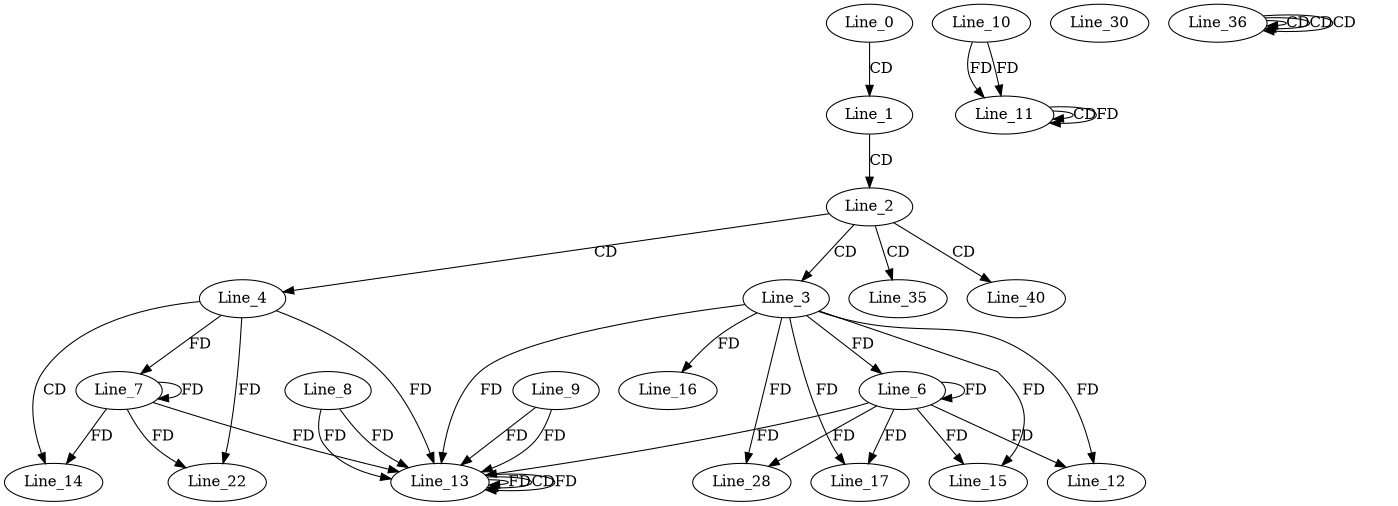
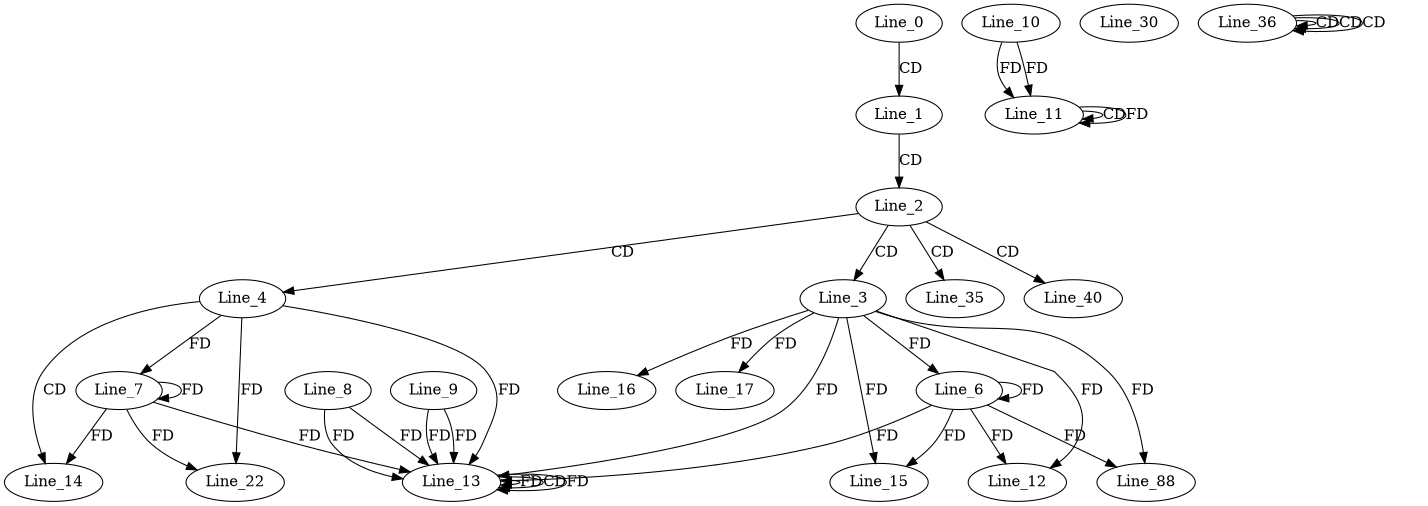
(883, 432) -> none
(742, 482) -> (1146, 482)
